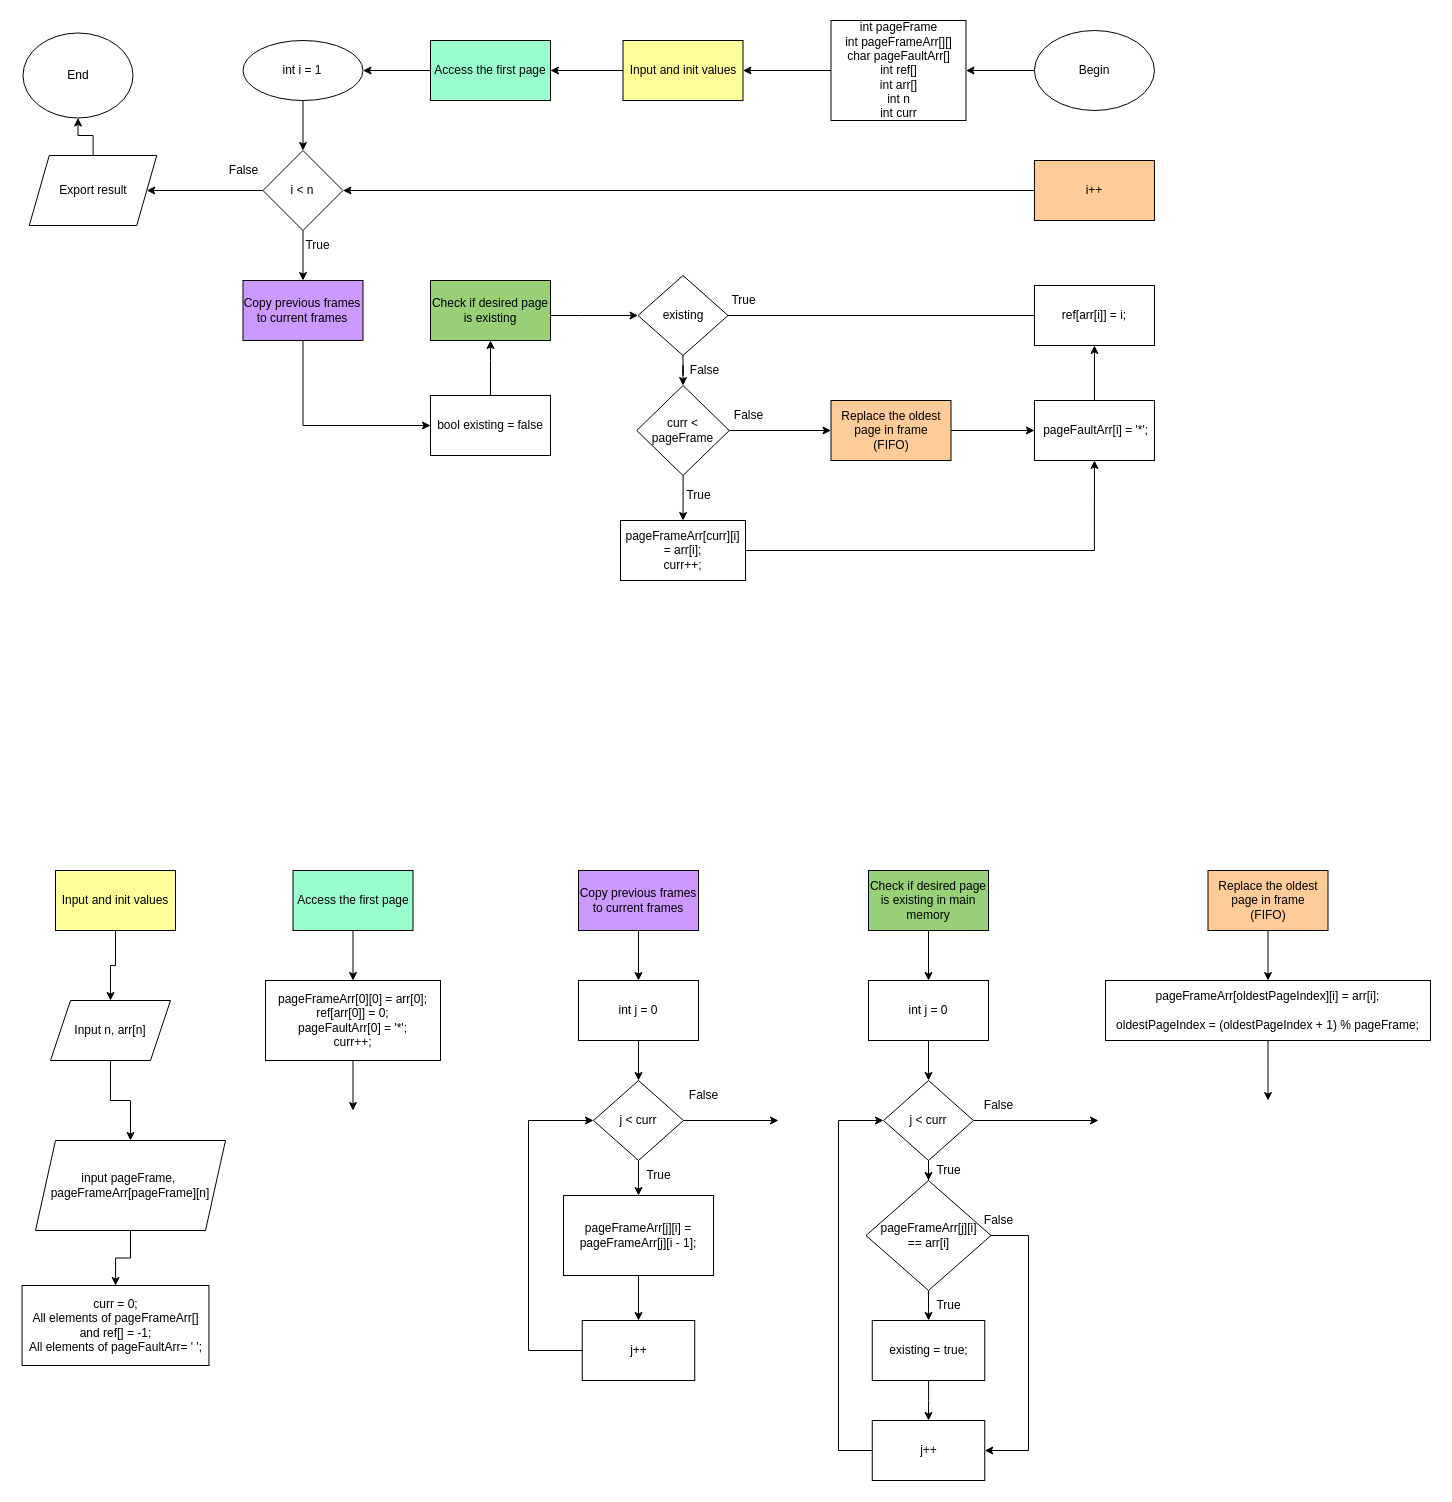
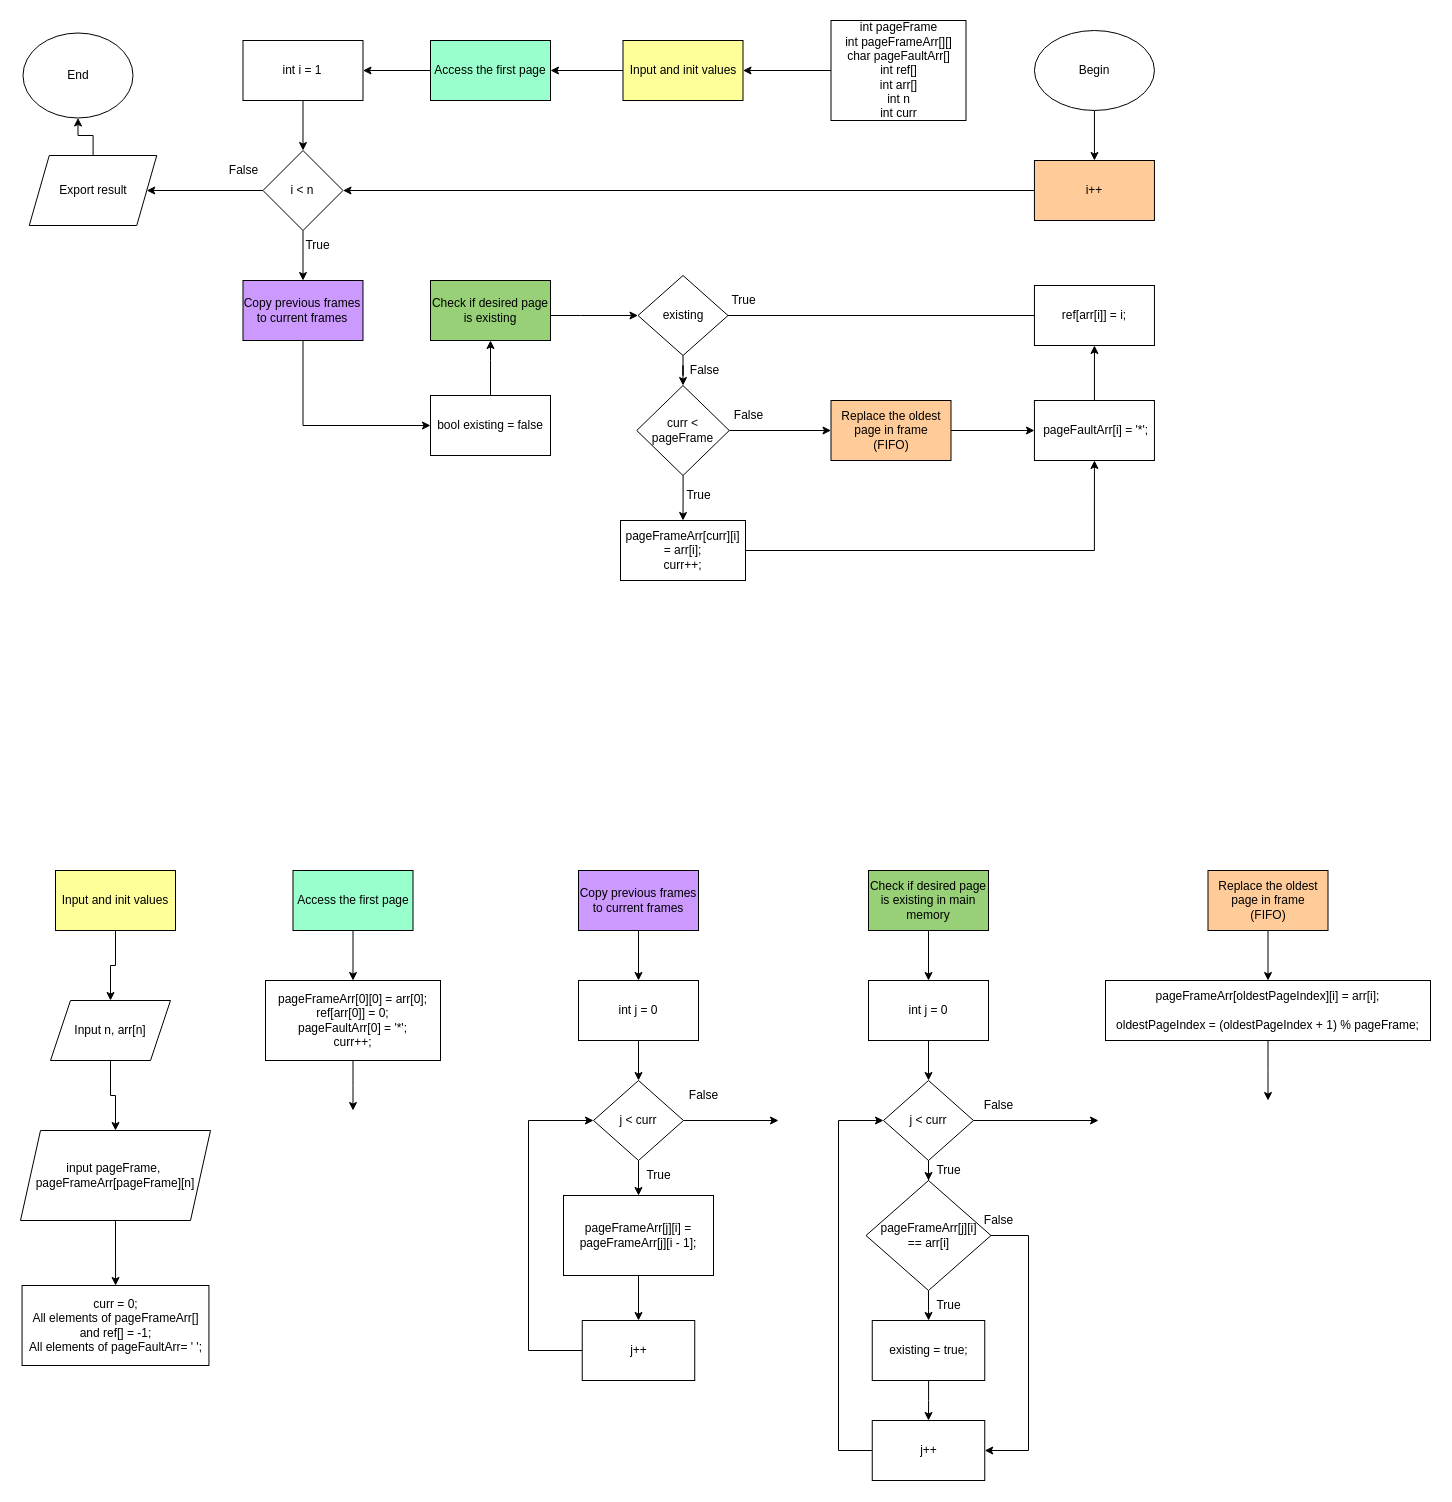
(303, 71) -> (303, 71)
(1003, 71) -> (1094, 132)
(131, 1186) -> (116, 1176)
